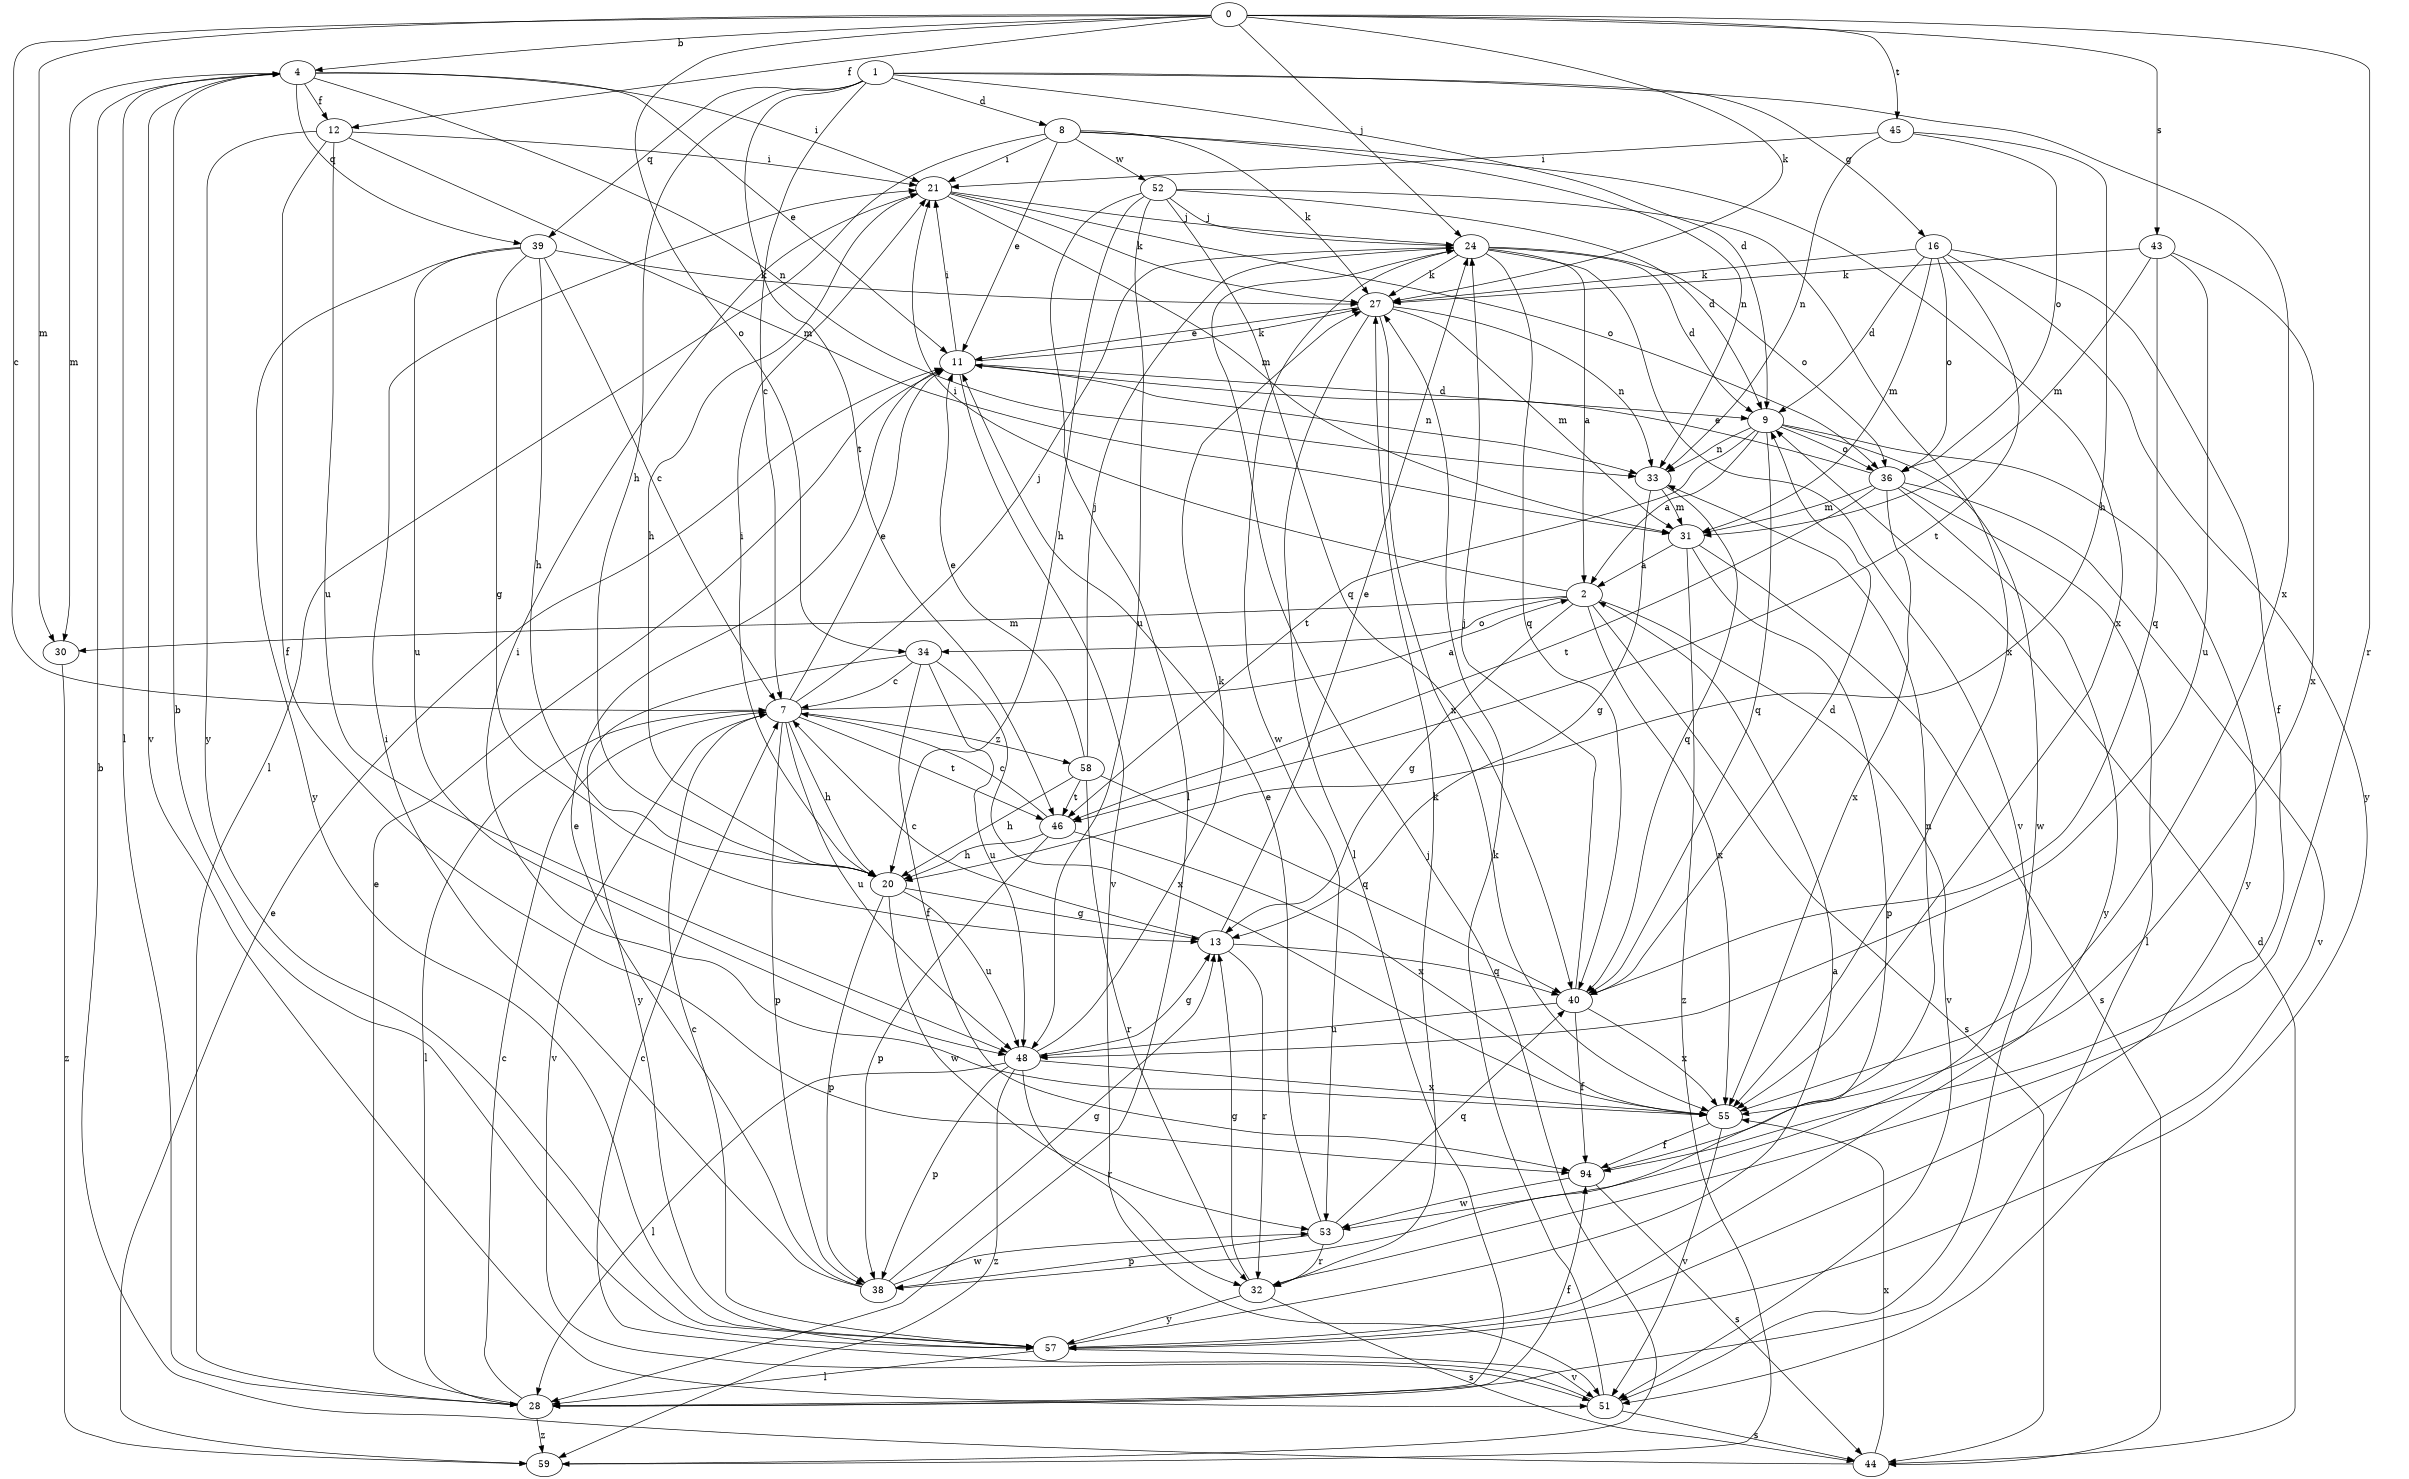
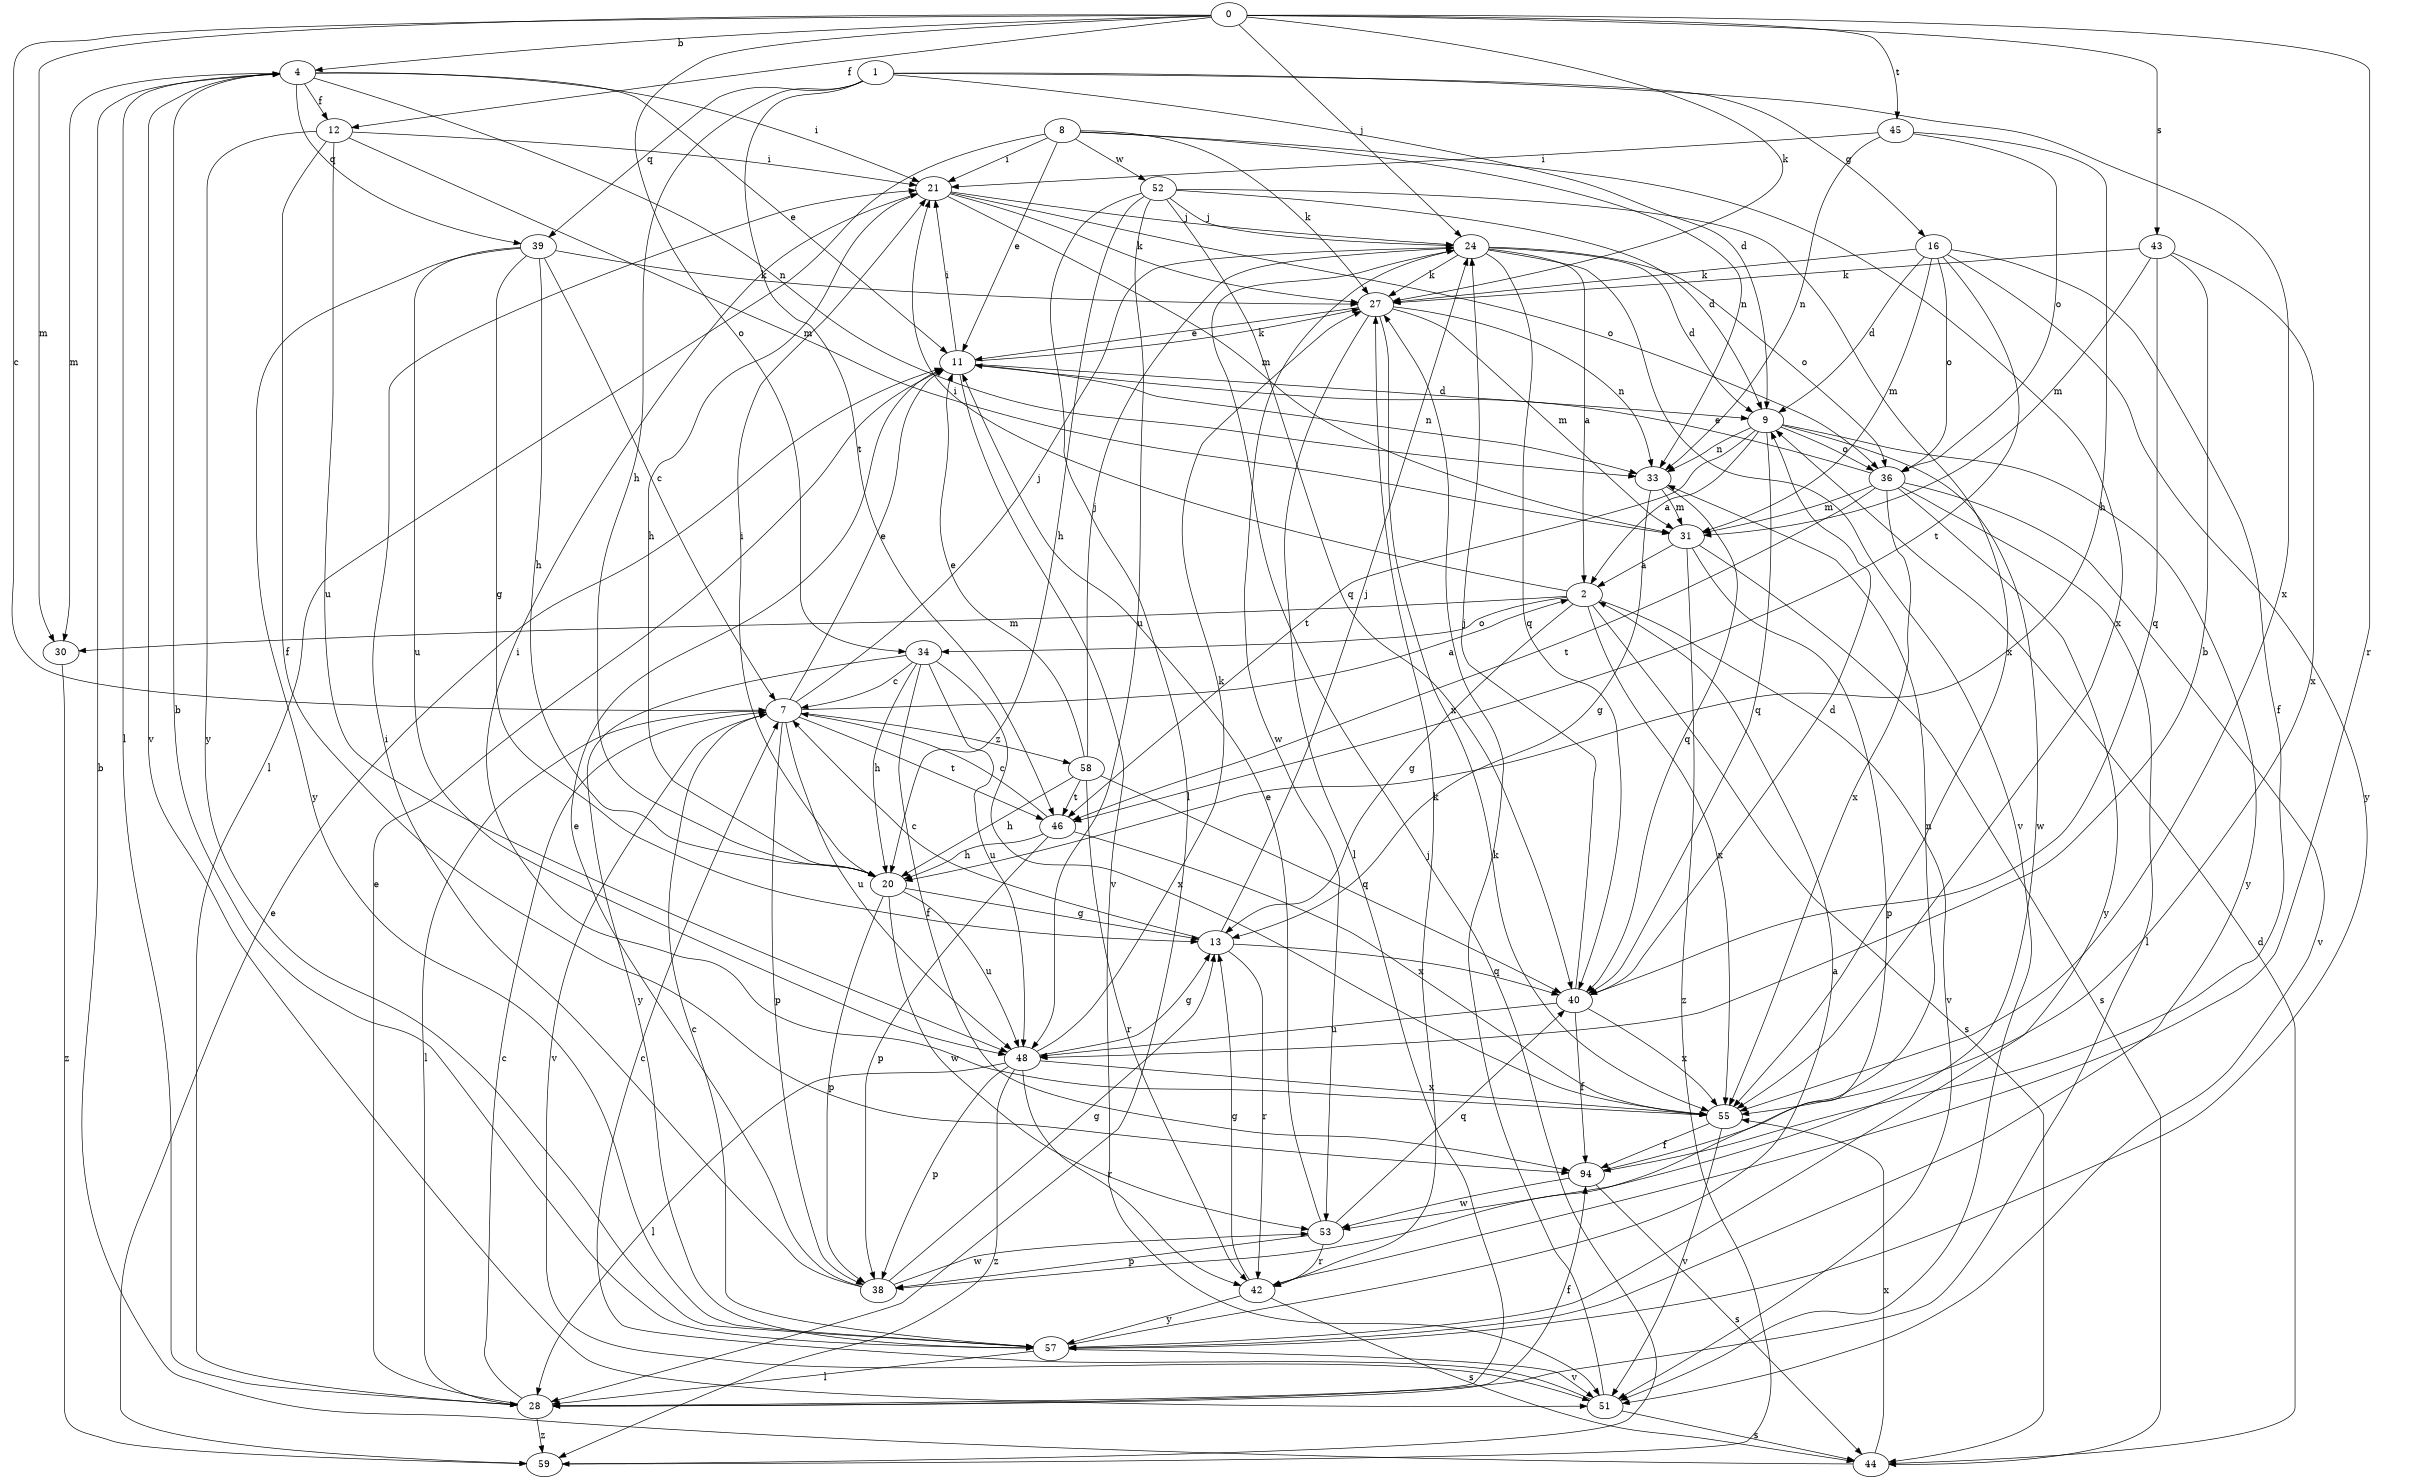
(966, 101) -> none
(760, 341) -> none
(1367, 595) -> (1367, 595)
(2206, 653) -> (2206, 653)
(825, 800) -> (874, 761)
(1257, 1291) -> (1257, 1291)
